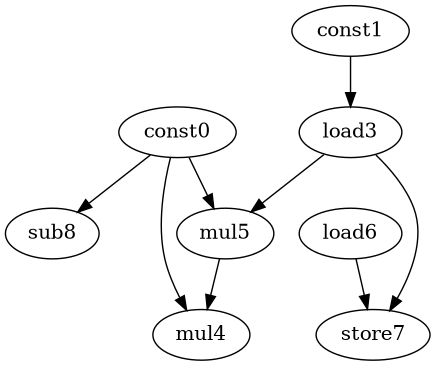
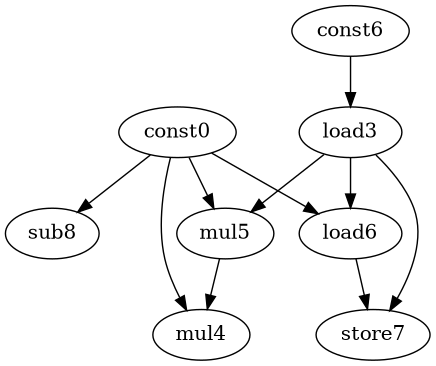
(351, 31) -> (351, 31)
none -> (351, 176)
none -> (259, 180)
